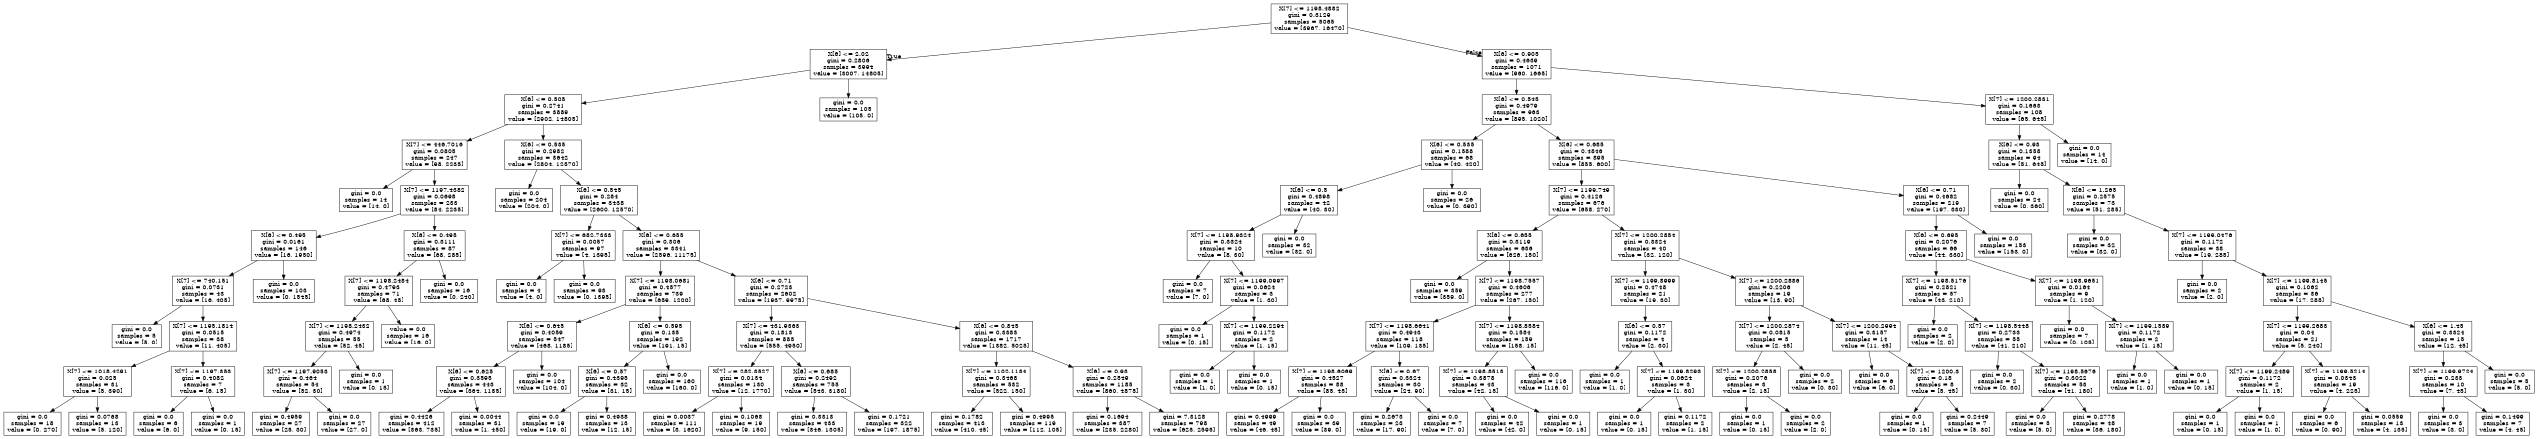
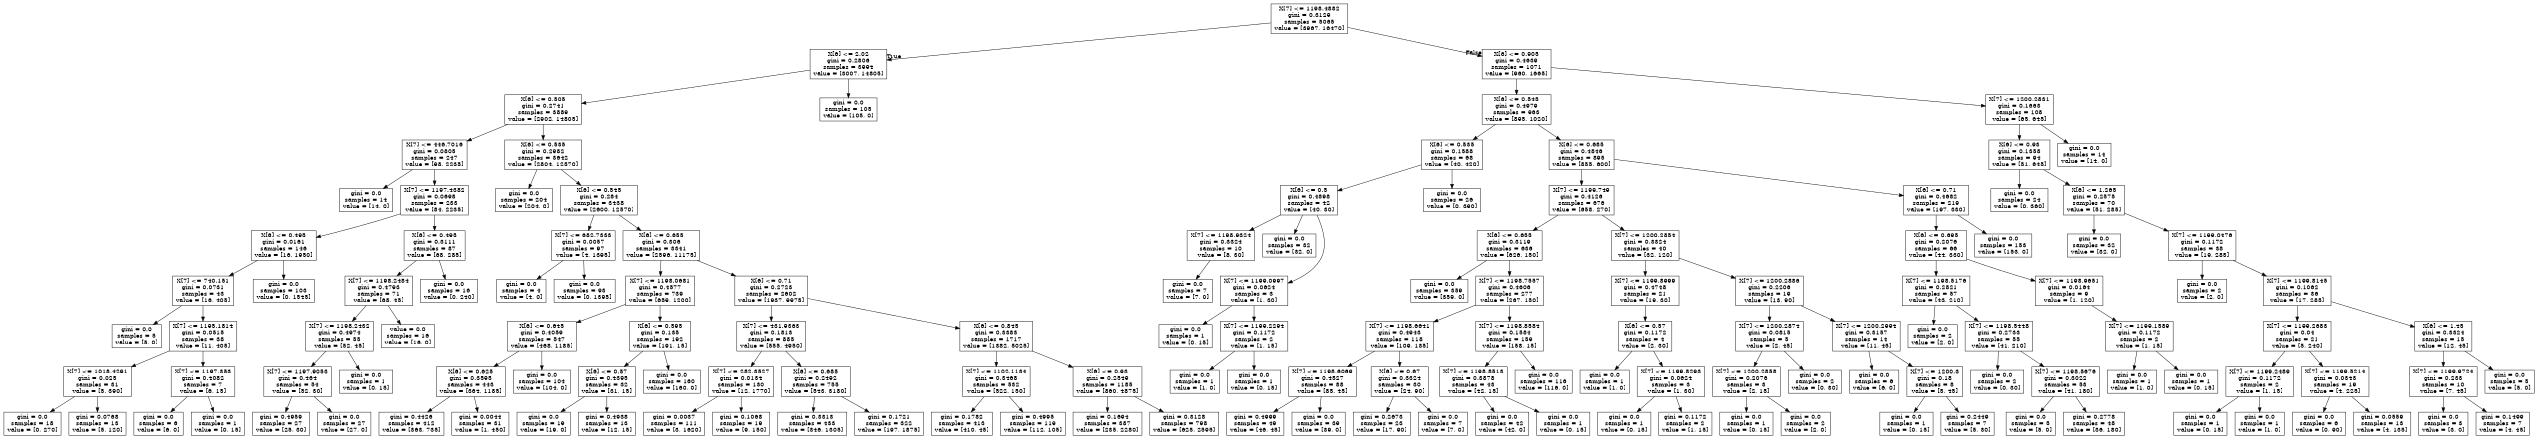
(2094, 200) -> (2094, 200)
(1236, 266) -> (1323, 255)
(2069, 336) -> none
(1184, 424) -> (1184, 424)
